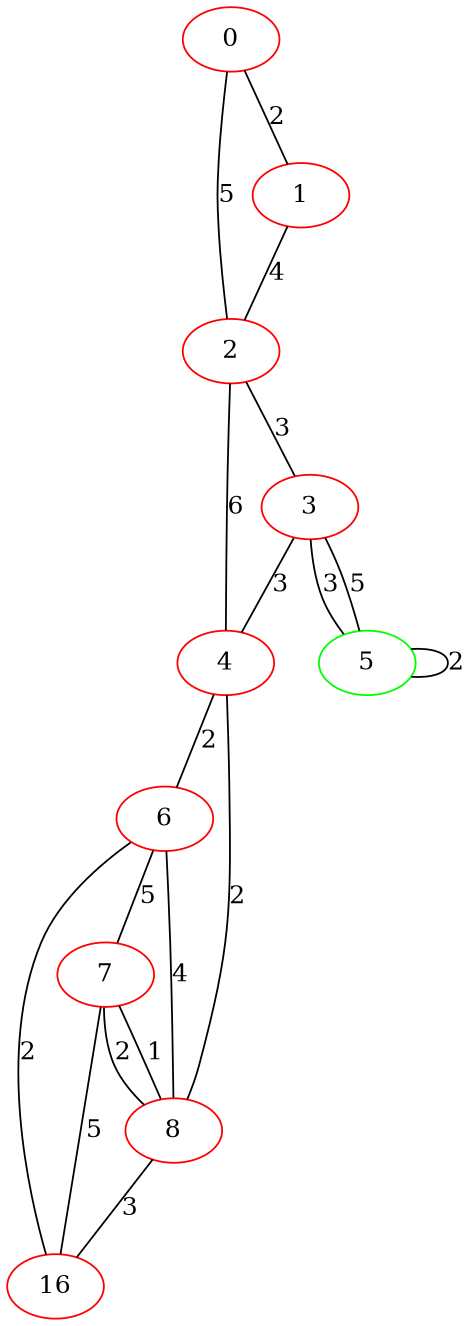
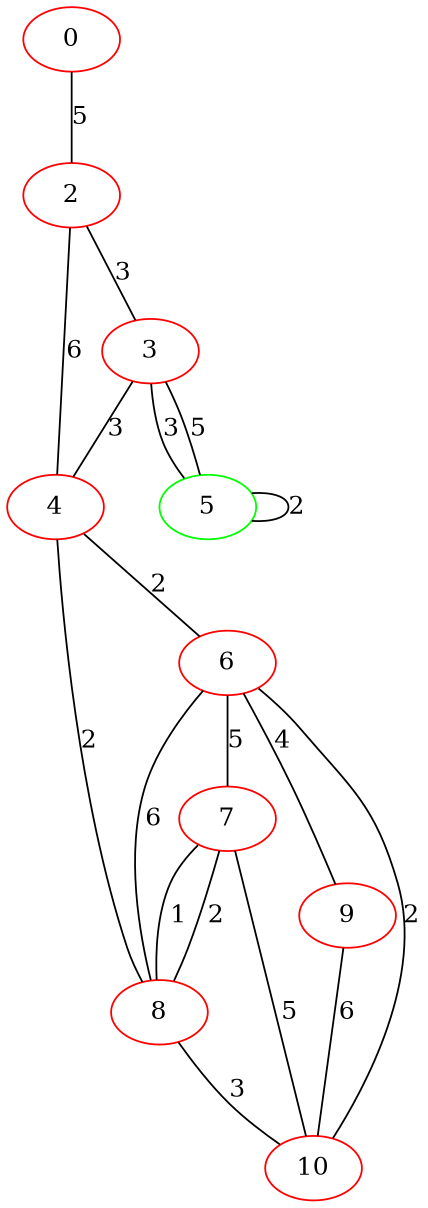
(301, 195) -> none
none -> (348, 916)
(181, 975) -> (154, 819)
(56, 1286) -> (314, 1168)
